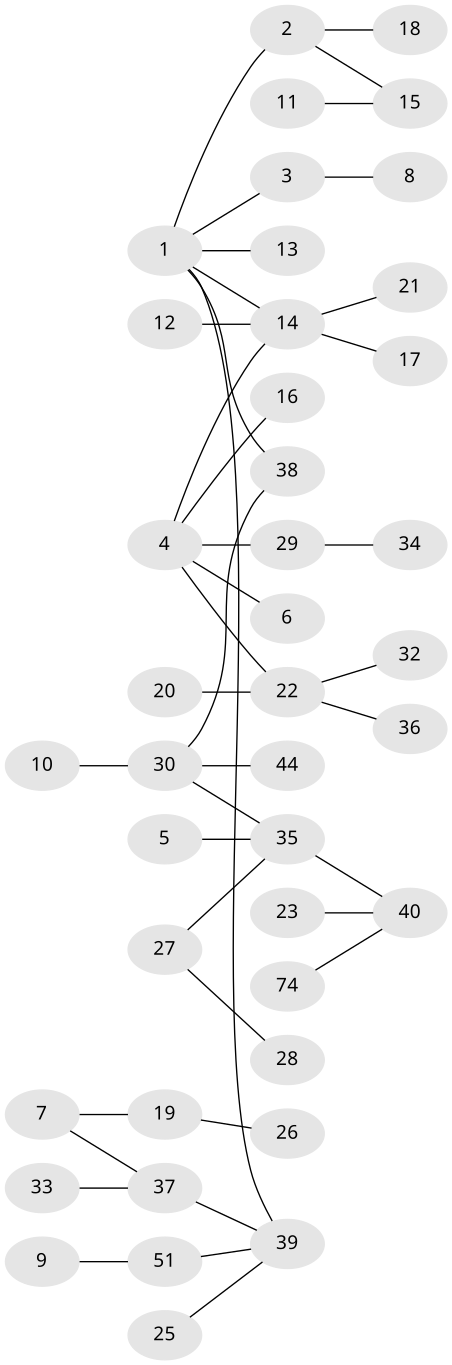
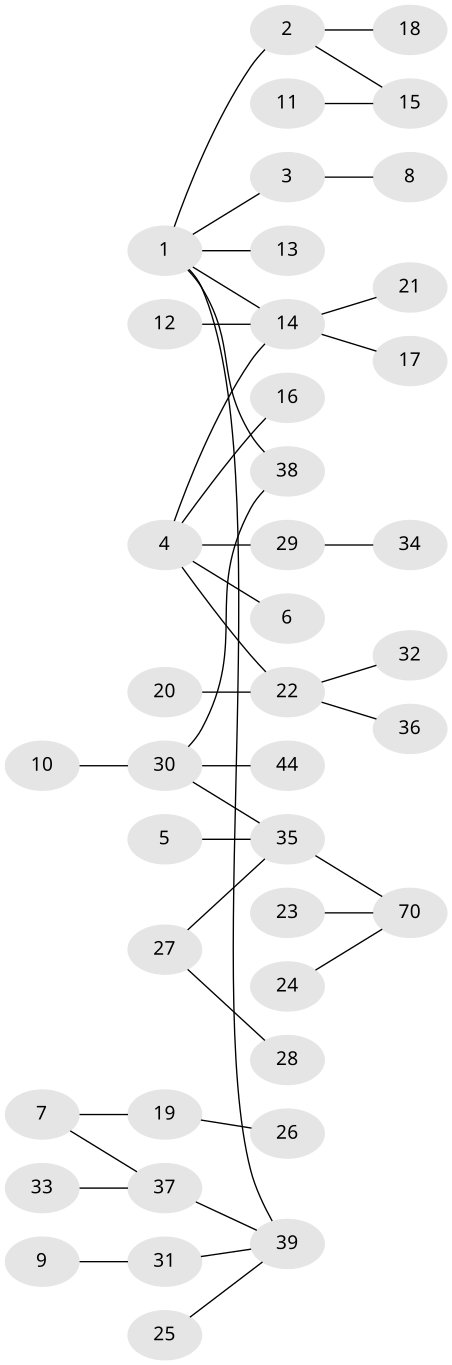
(410, 913) -> (410, 913)
(287, 986) -> (287, 986)
(165, 1262) -> (165, 1262)
